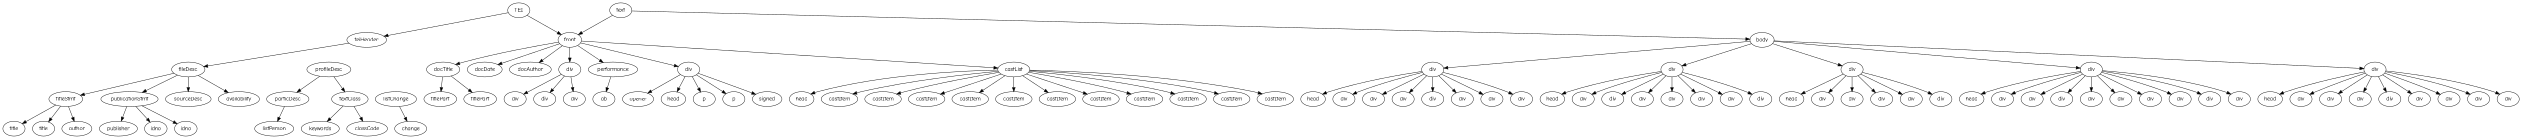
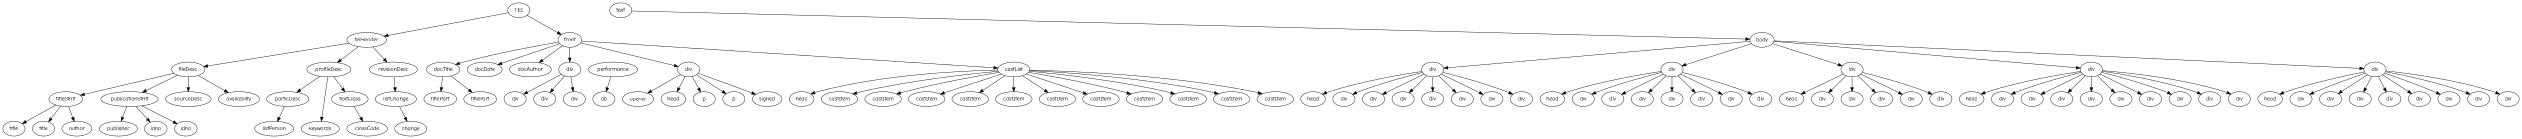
(597, 24) -> none
none -> (350, 53)
(589, 53) -> none
none -> (393, 69)
(337, 112) -> (325, 97)
